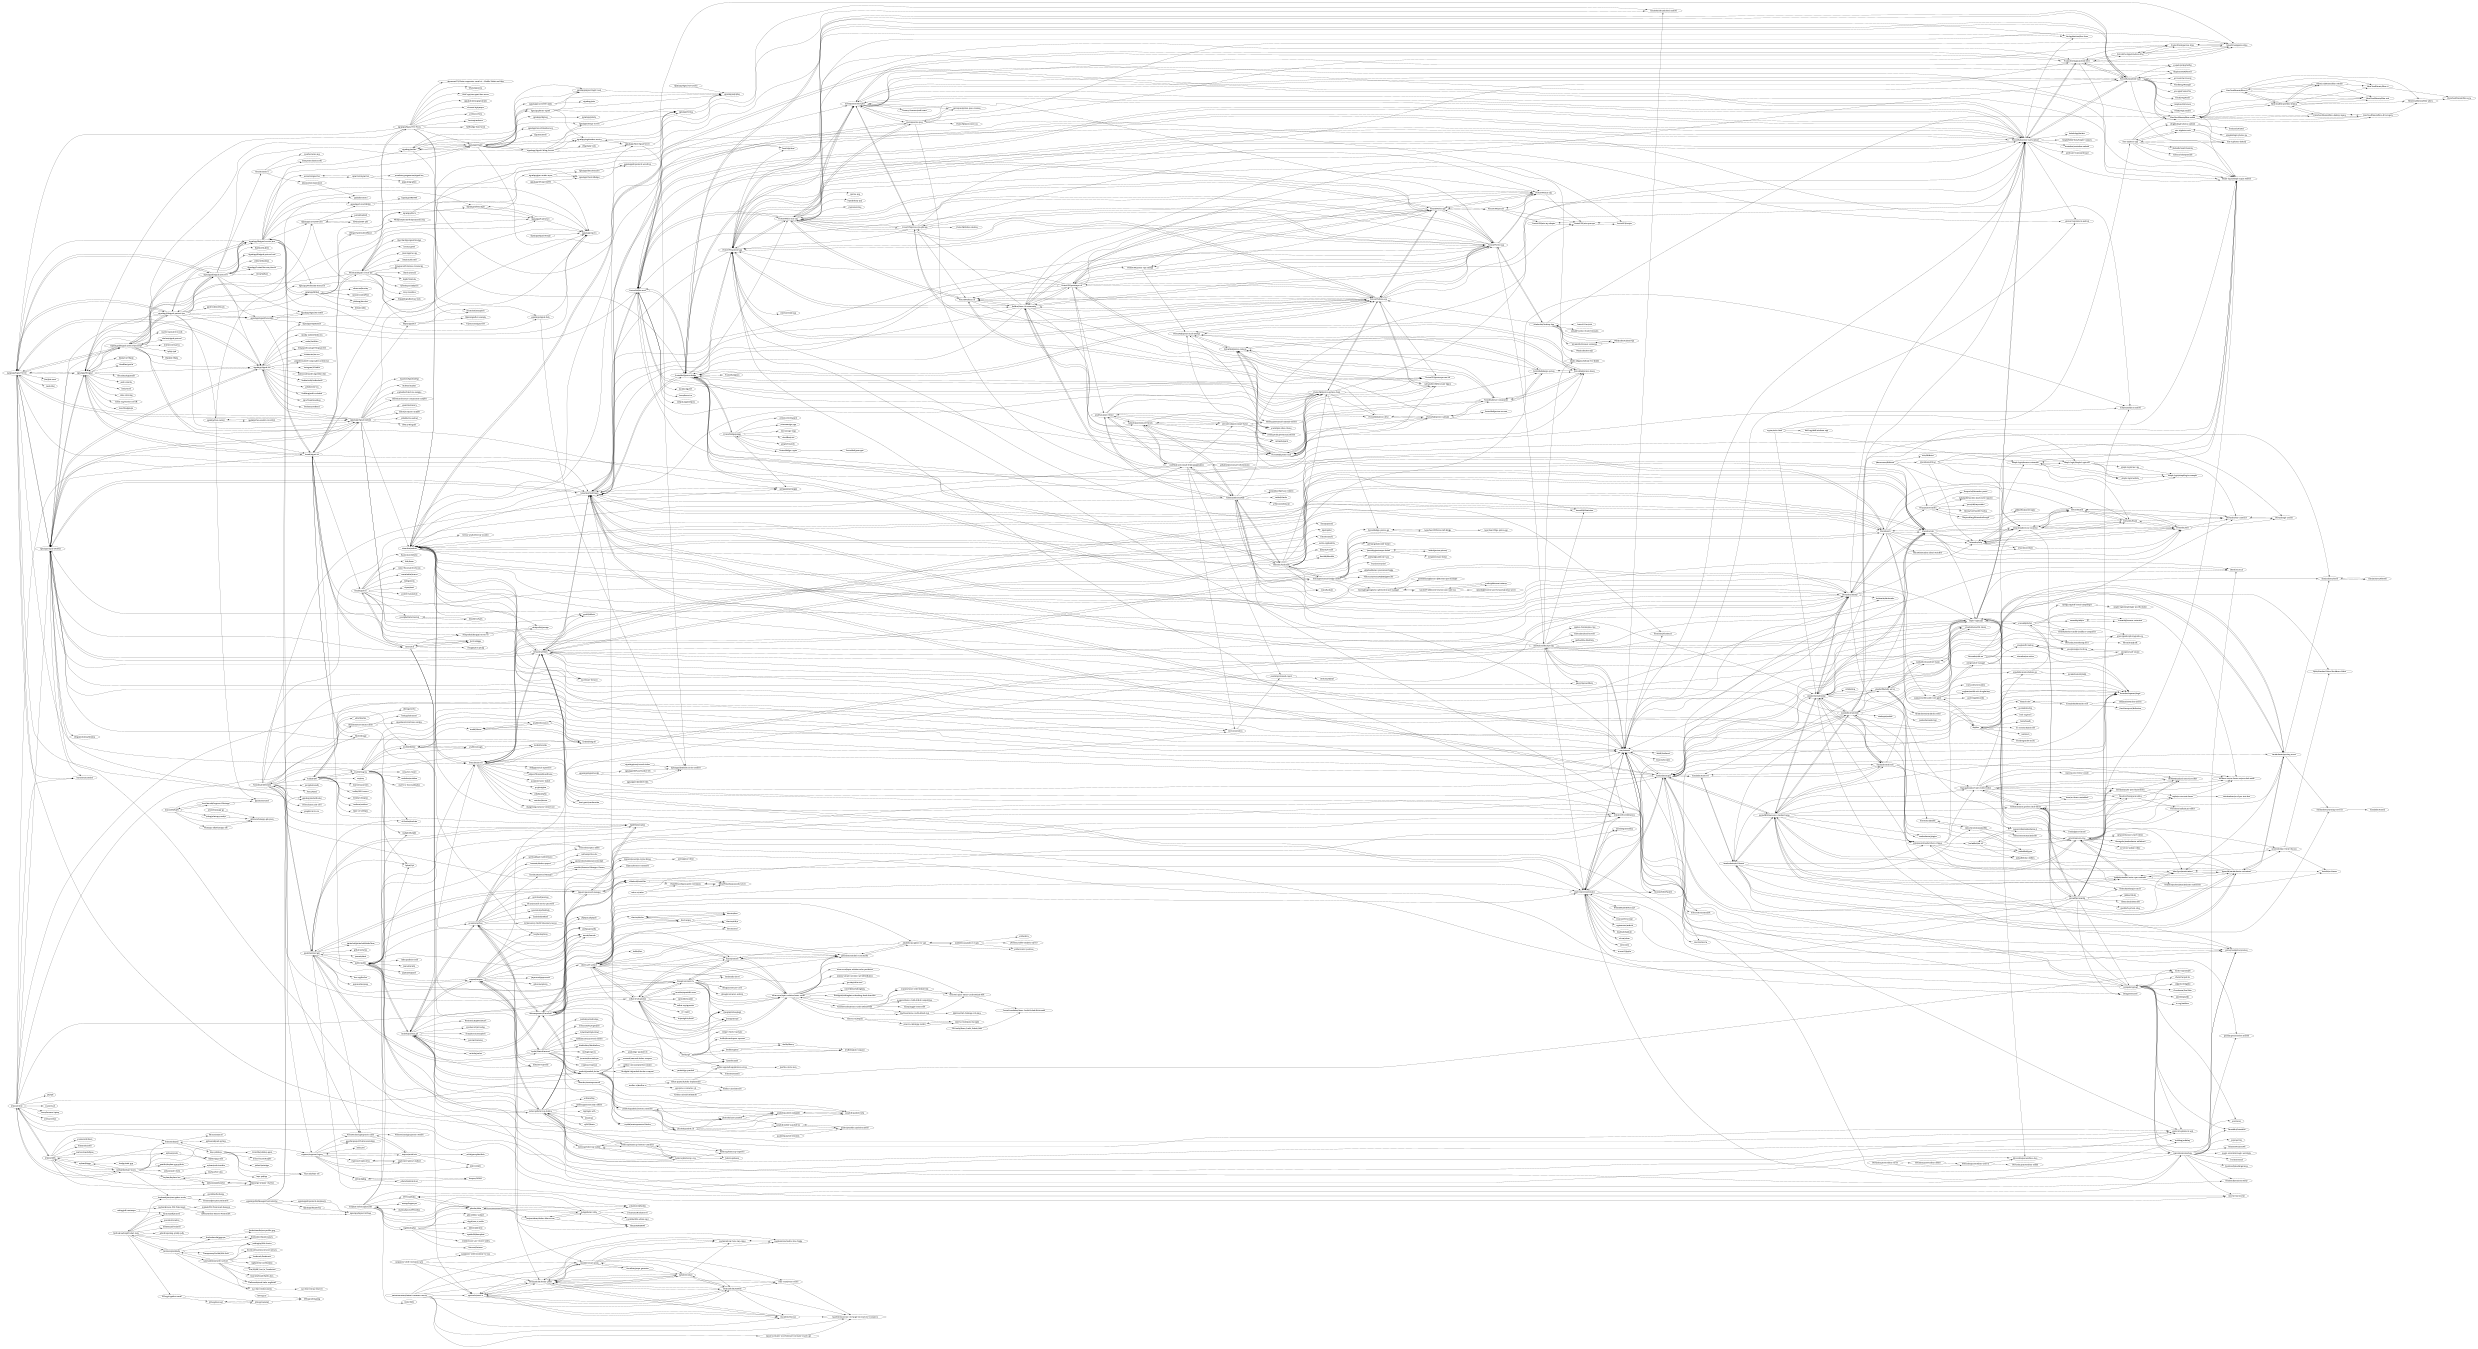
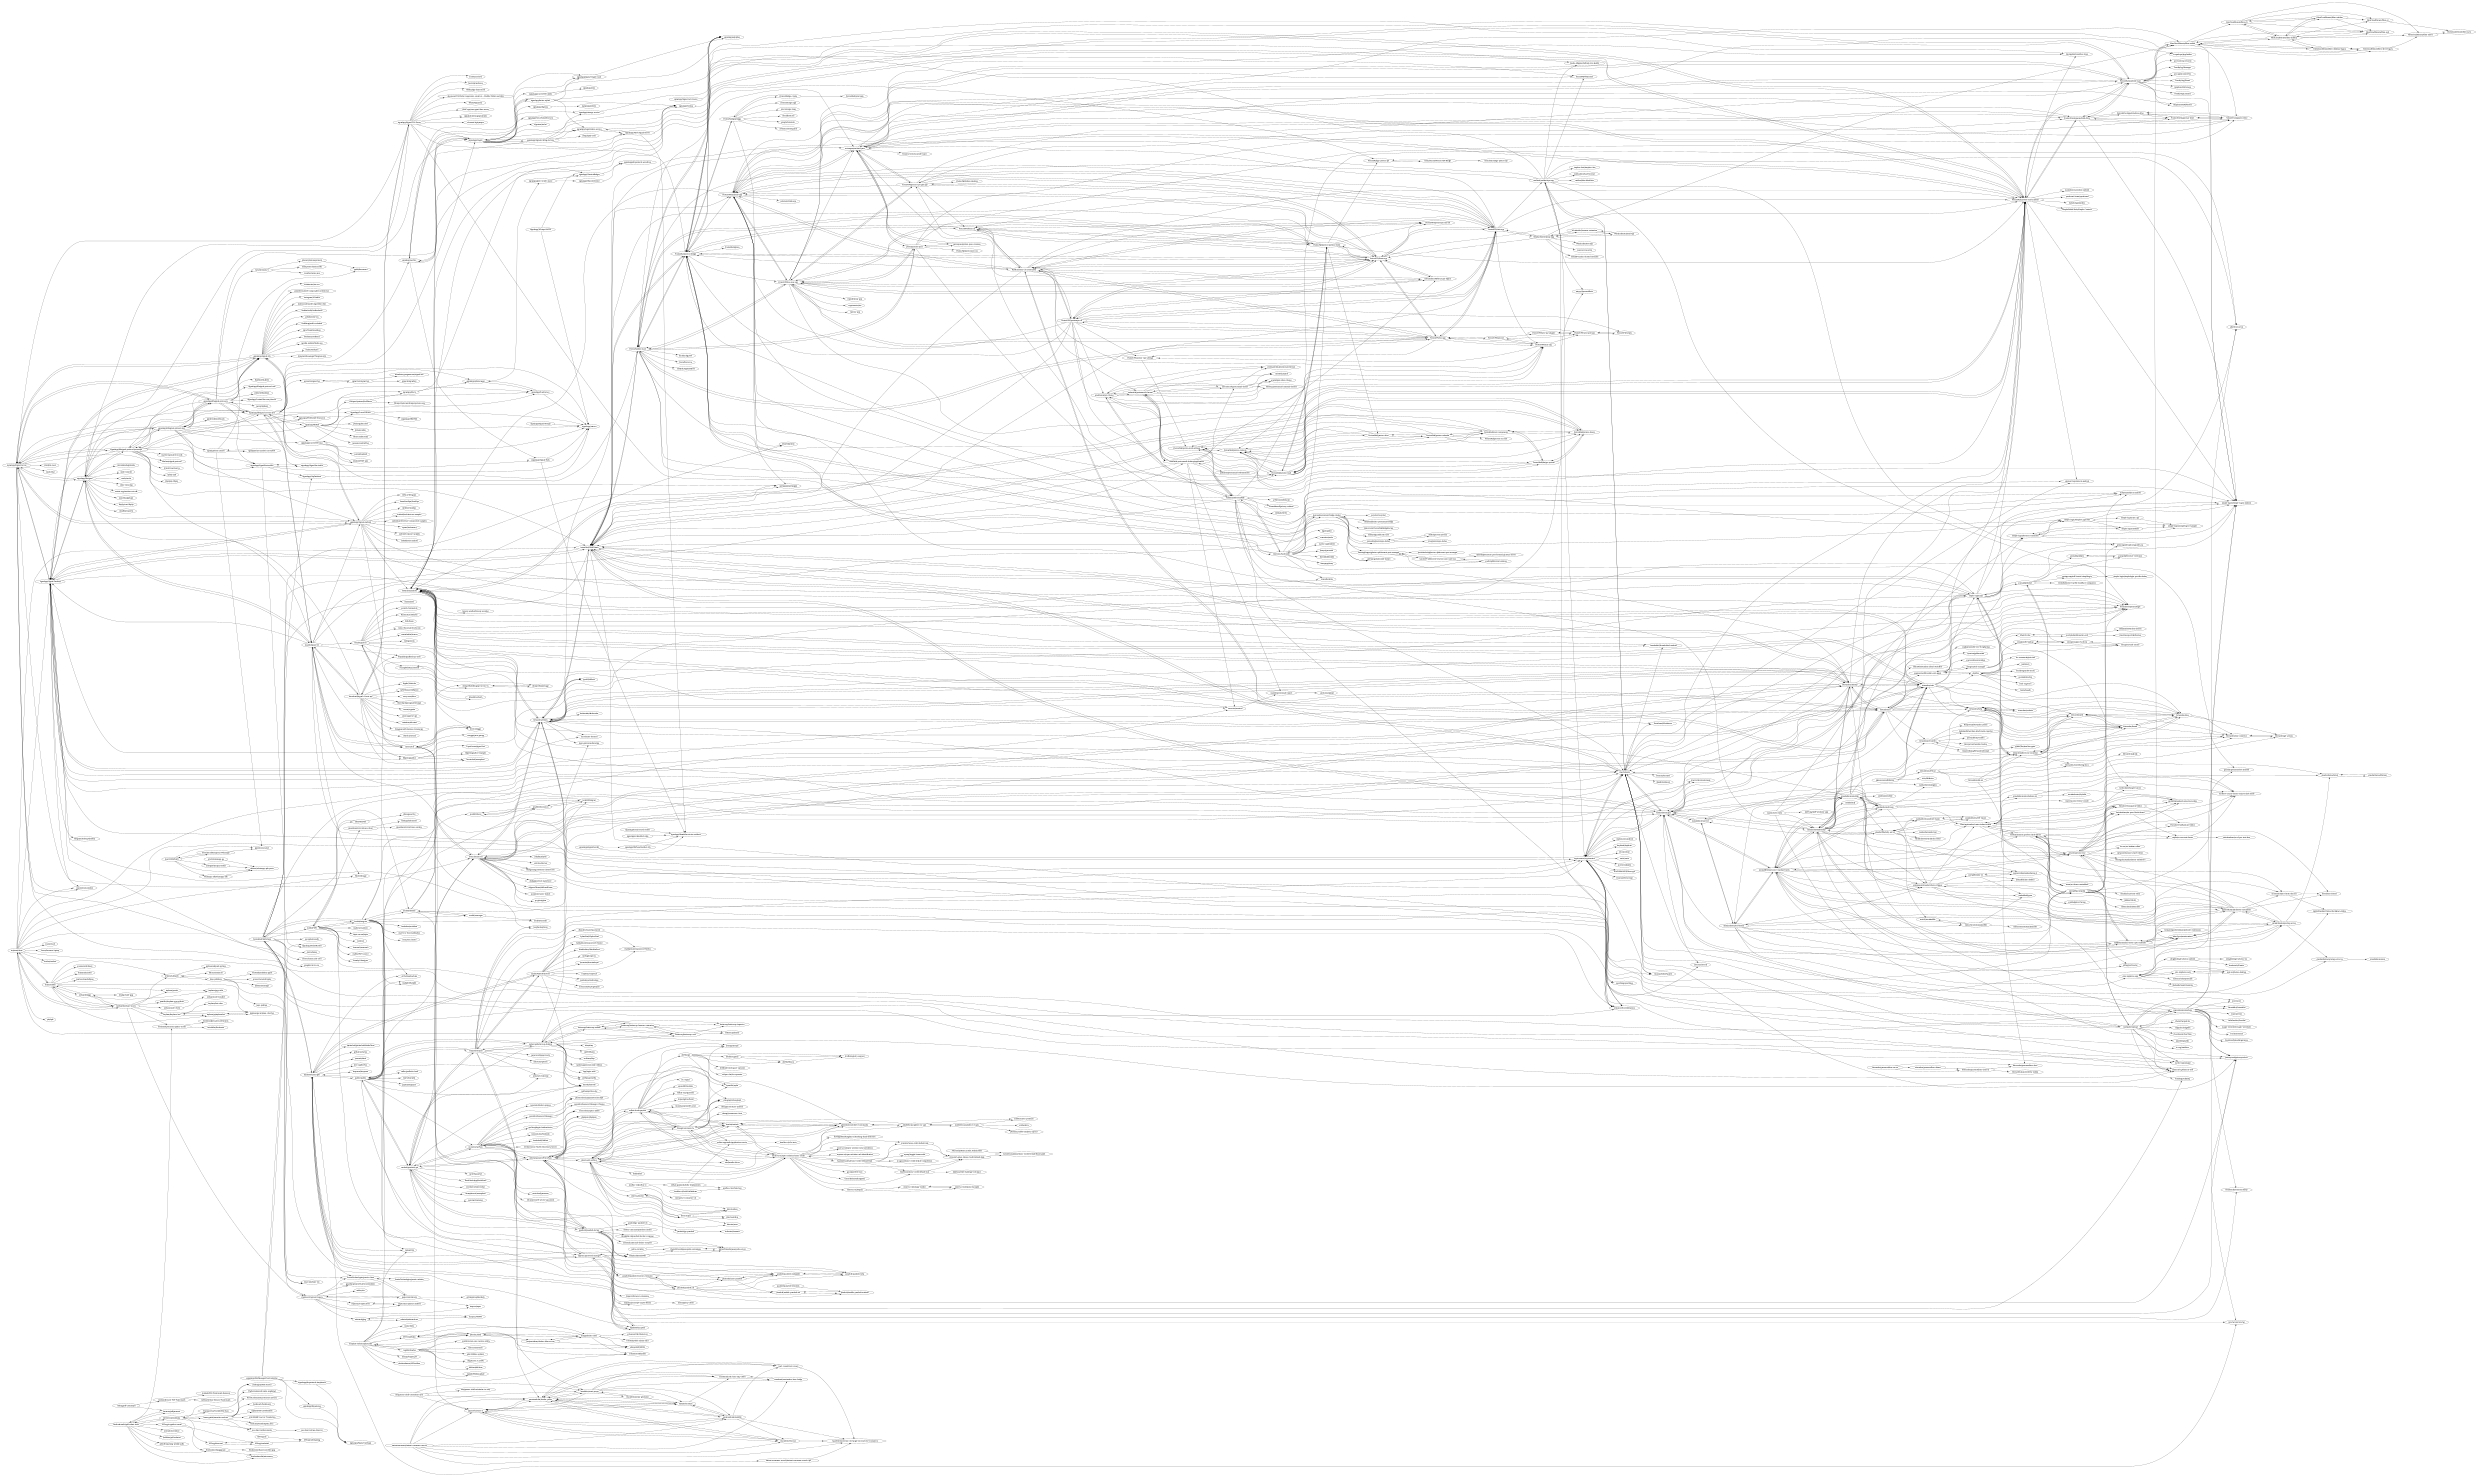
(1866, 596) -> (1198, 691)
(2025, 656) -> none
